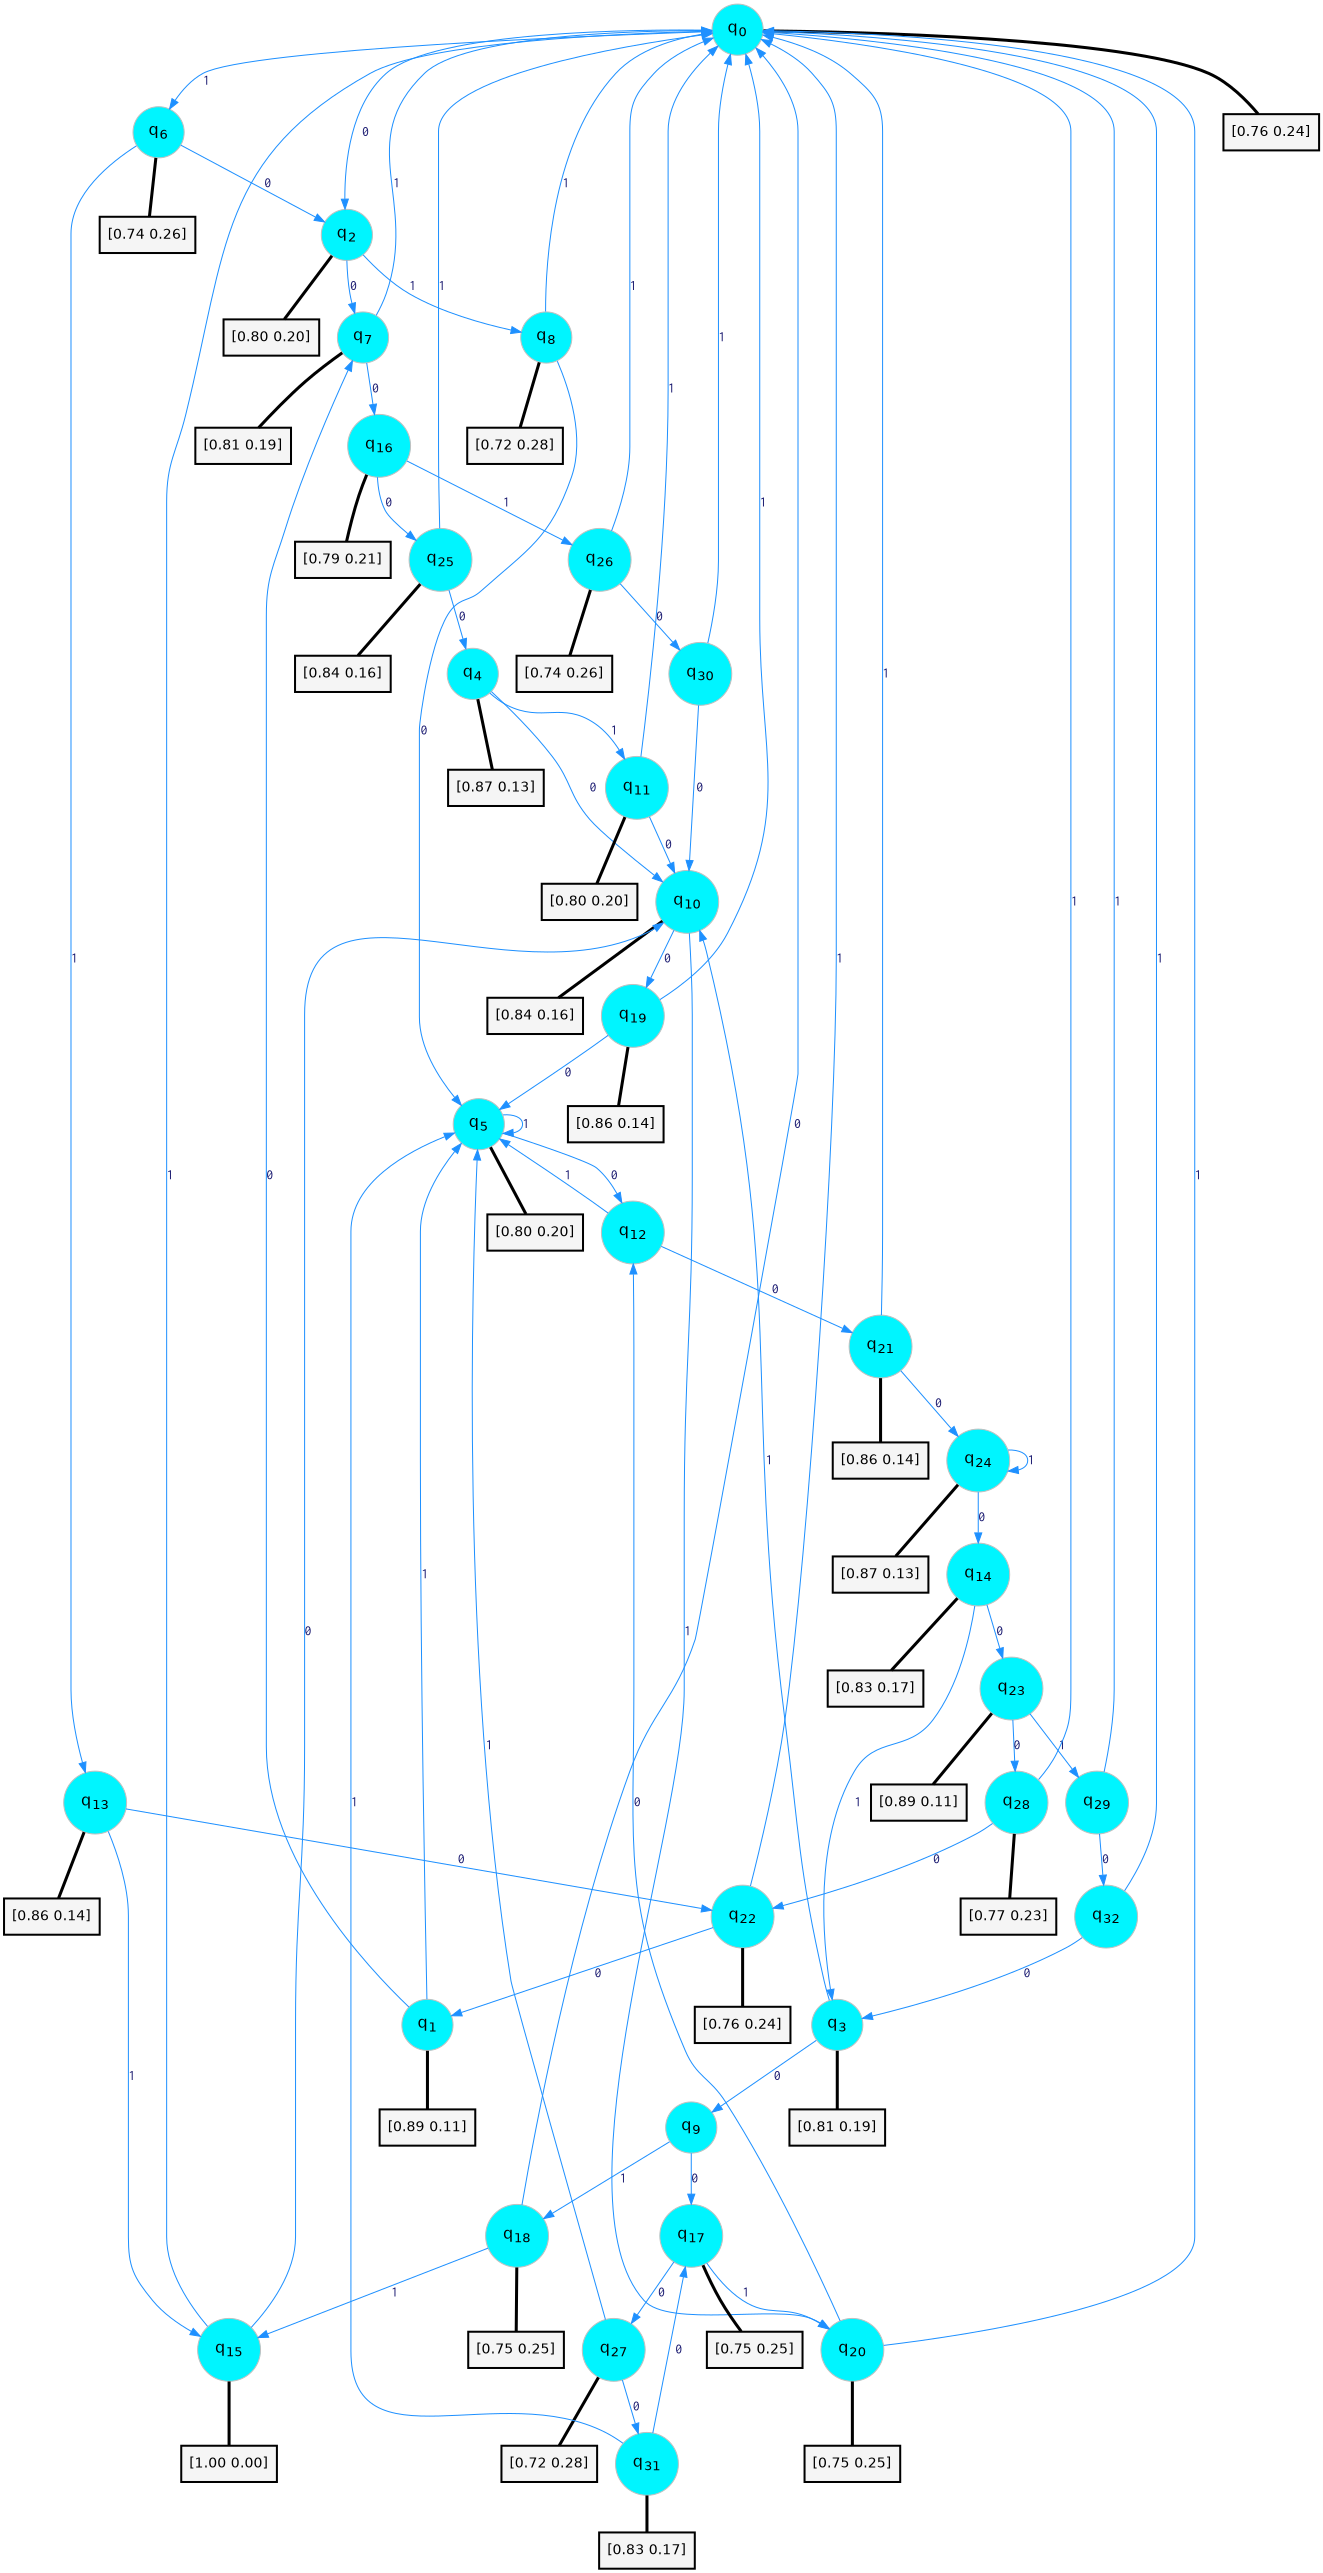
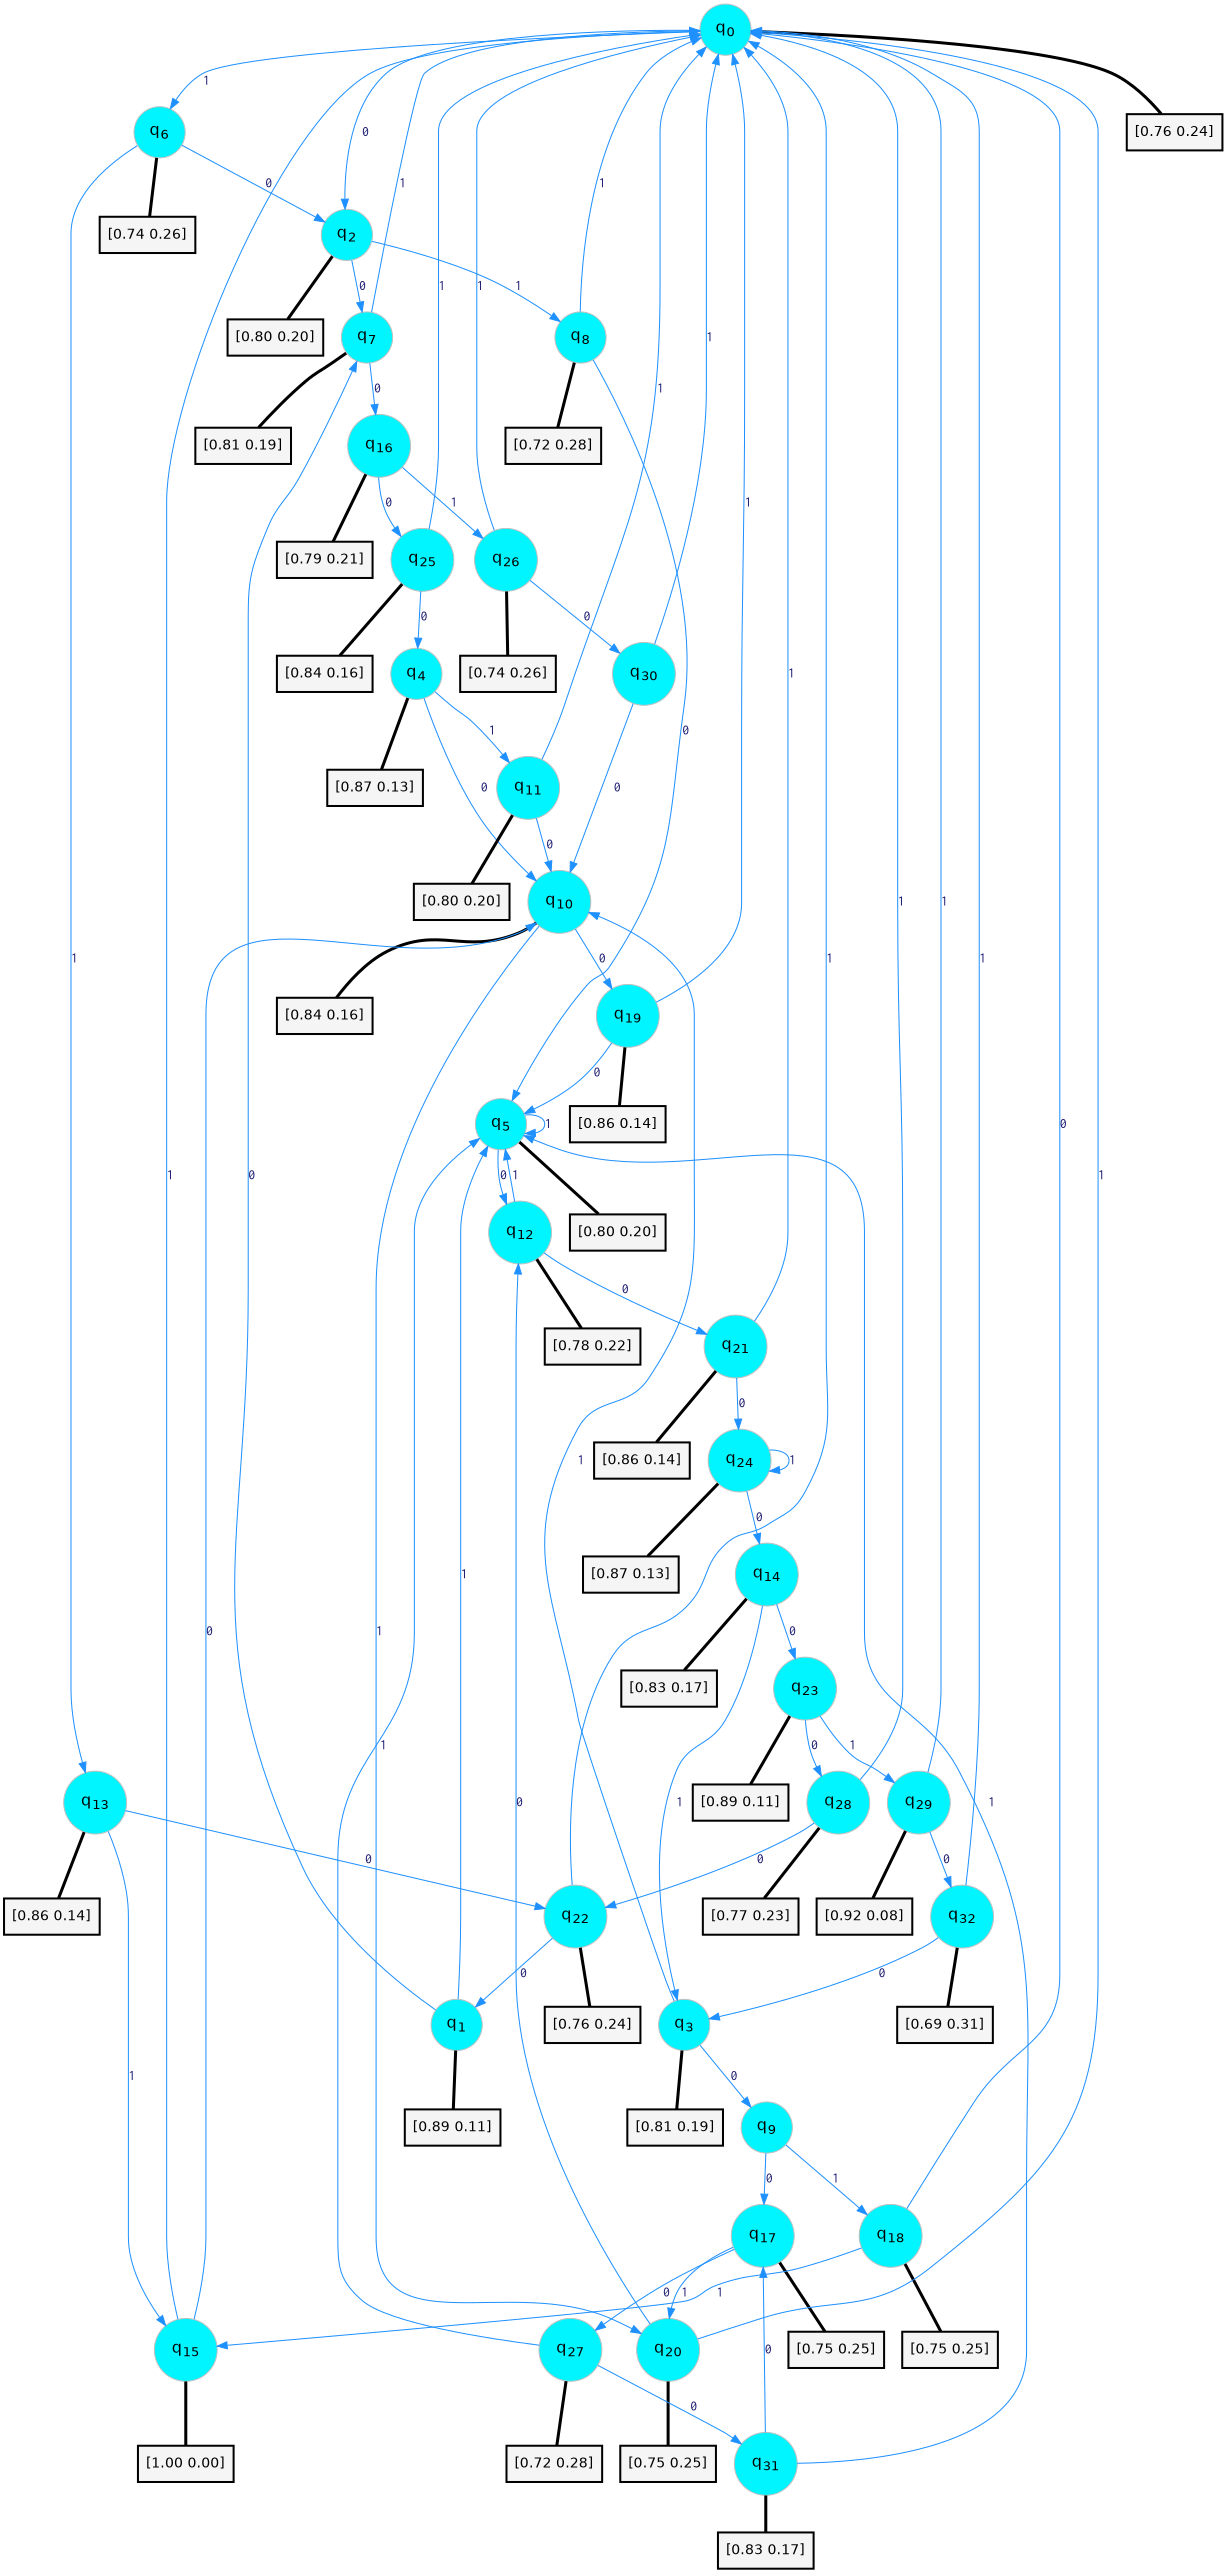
none -> (593, 1347)
none -> (864, 1917)
none -> (945, 2025)
